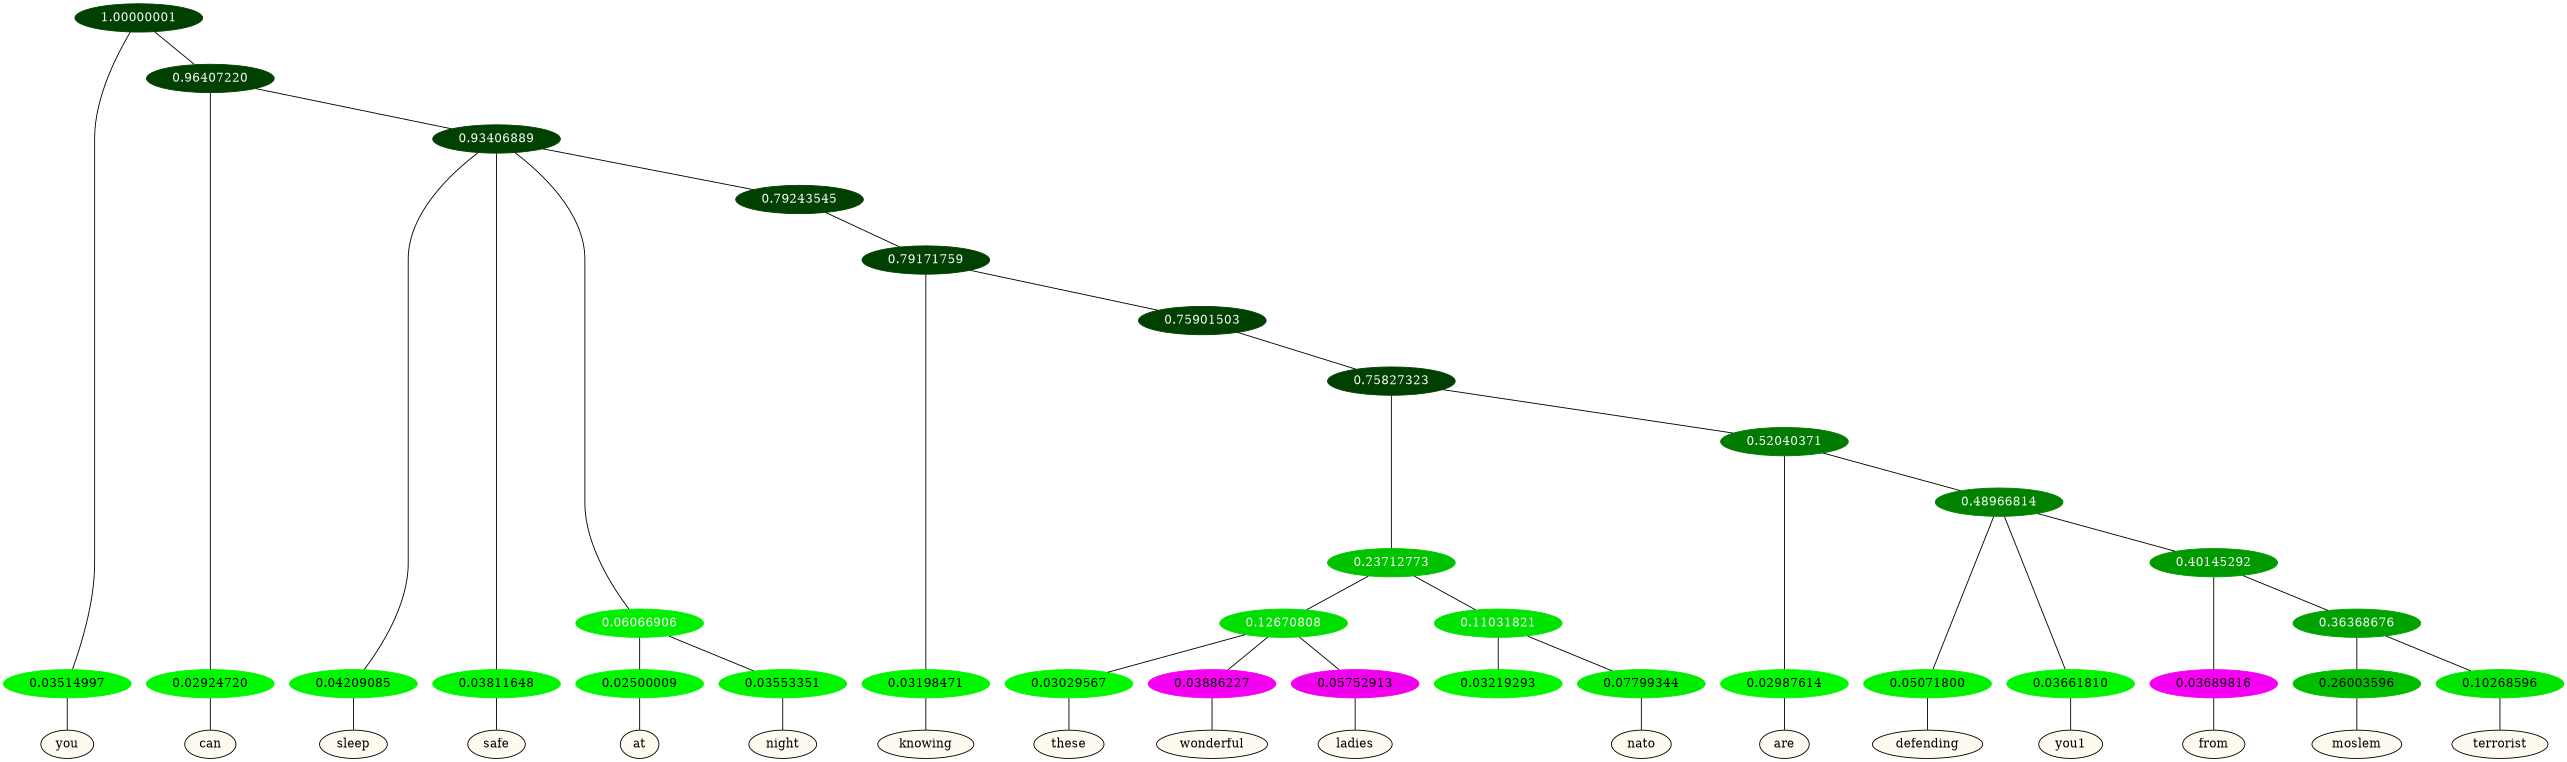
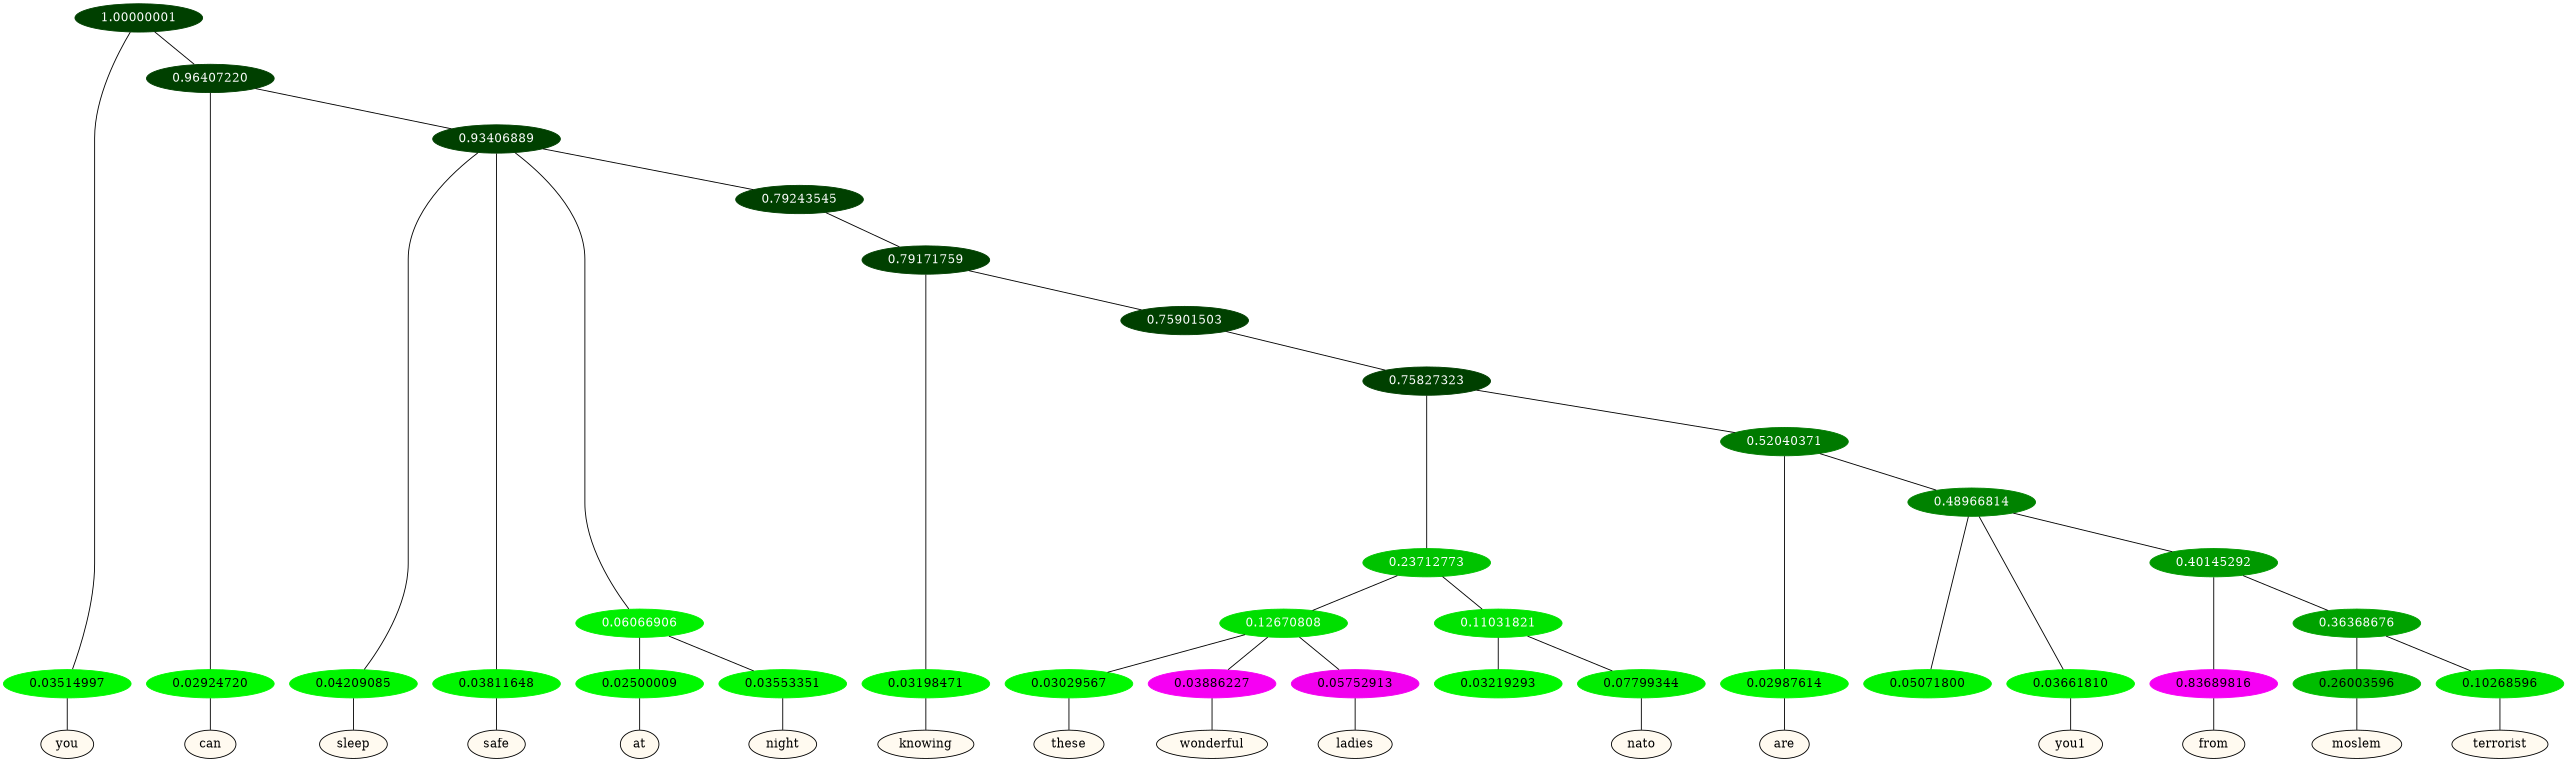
(2214, 684) -> (2214, 684)
(1928, 744) -> none
